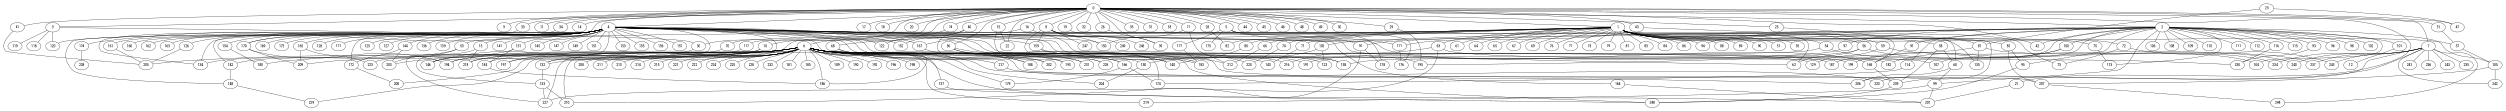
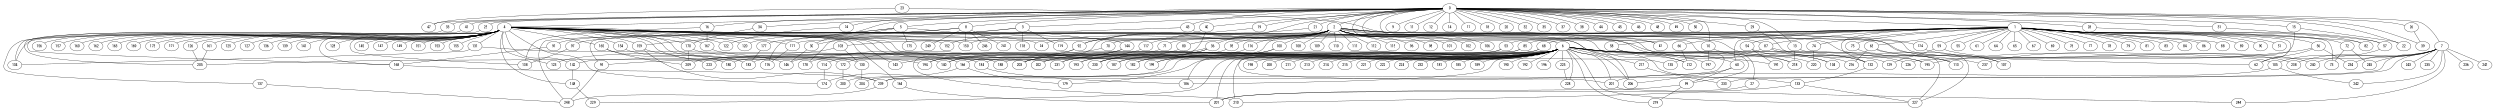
none -> (2368, 56)
(2373, 56) -> (1440, 18)
none -> (1565, 75)
